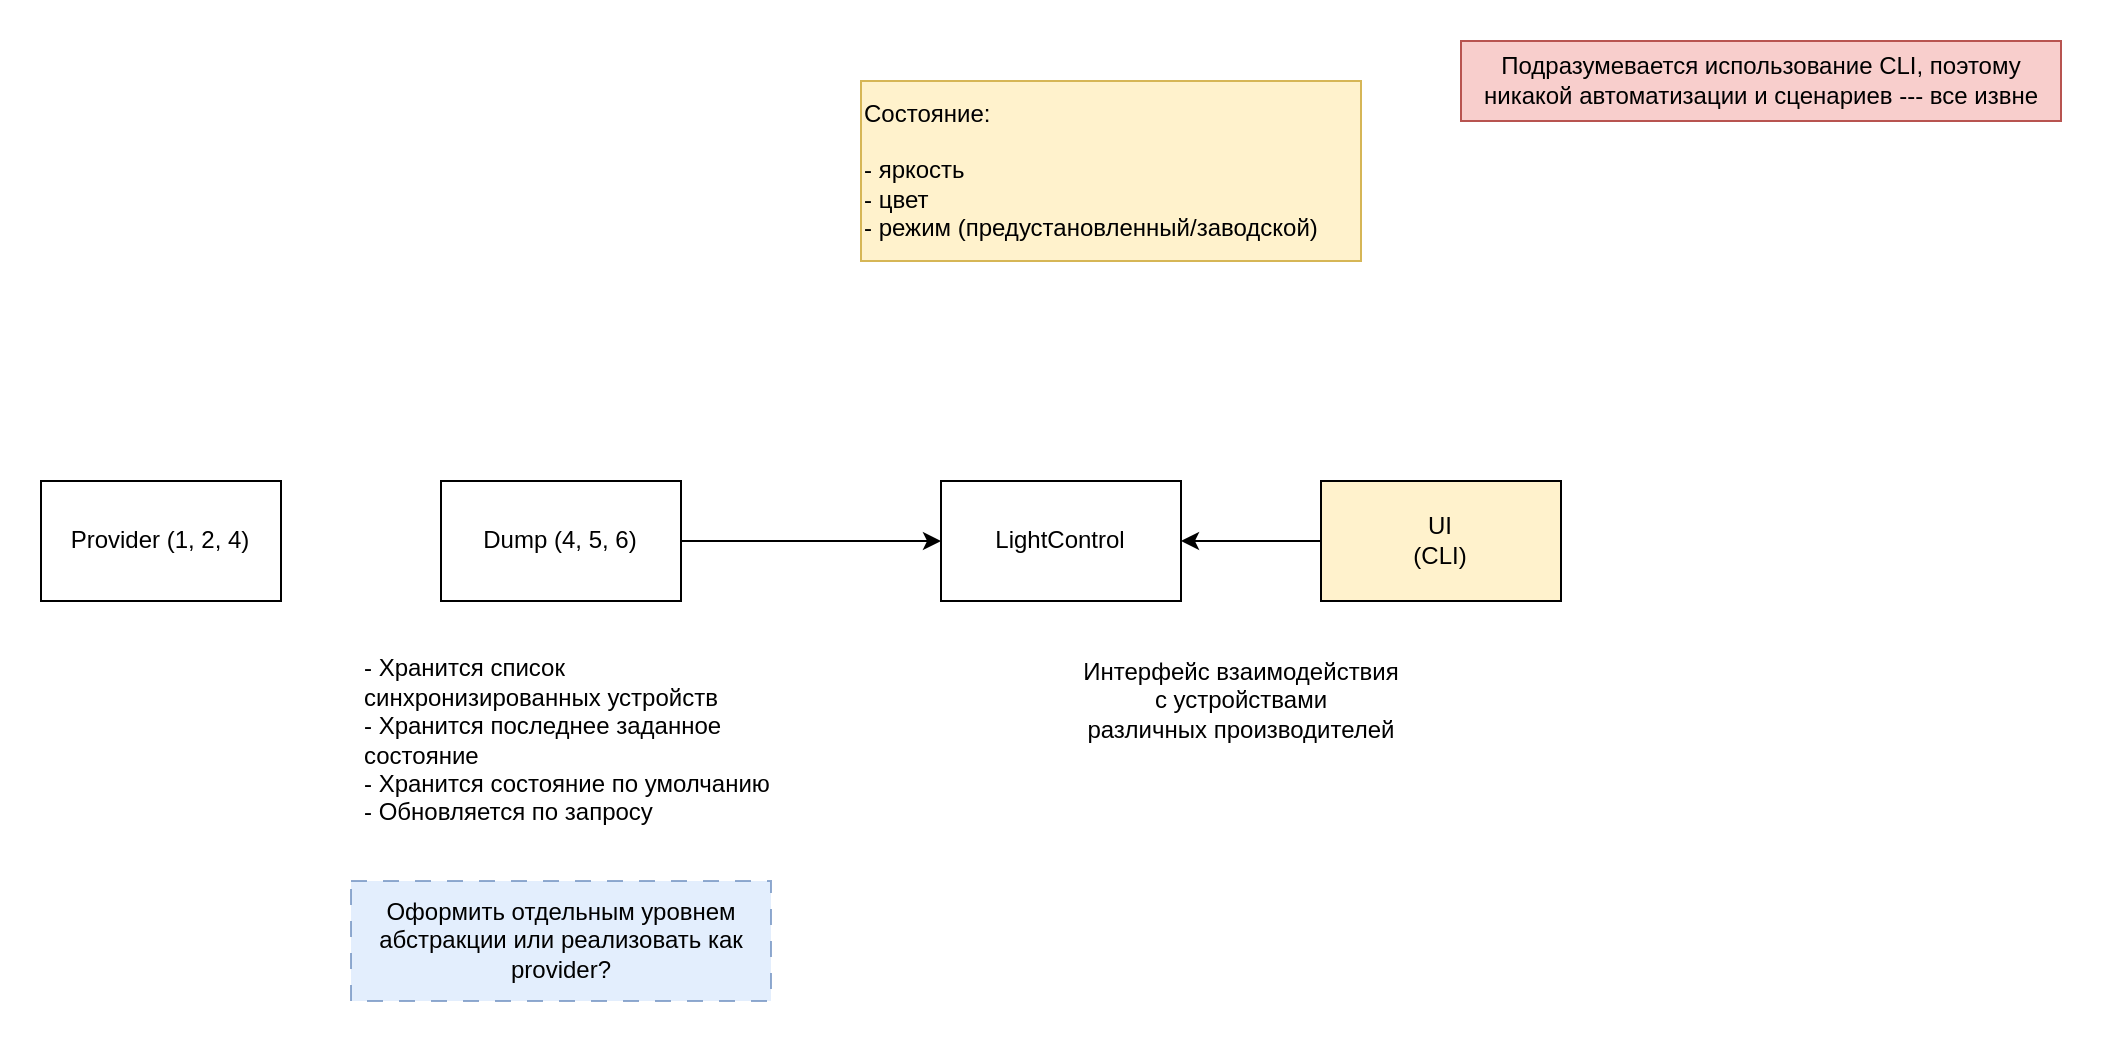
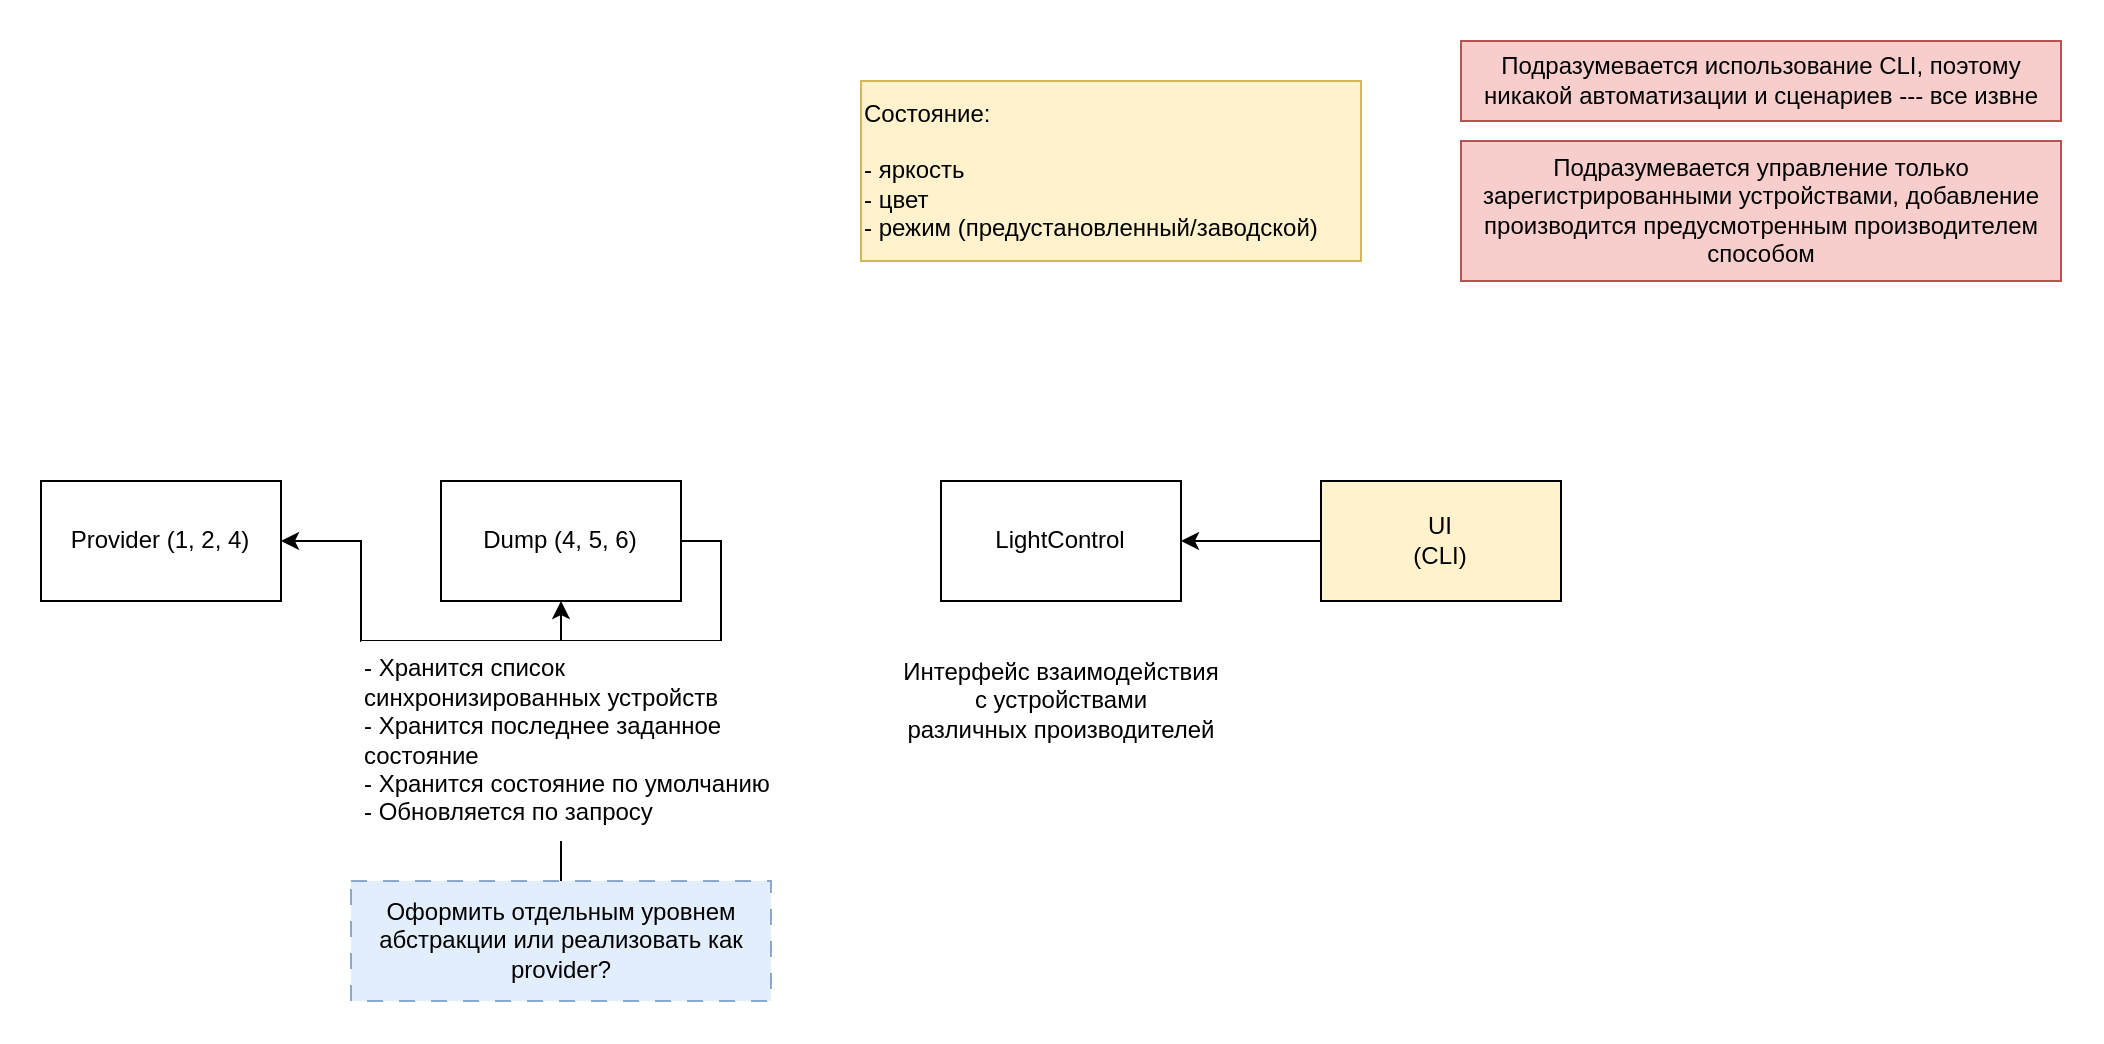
none -> (1761, 211)
(823, 541) -> (509, 641)
(1241, 701) -> (1061, 701)
none -> (561, 860)
